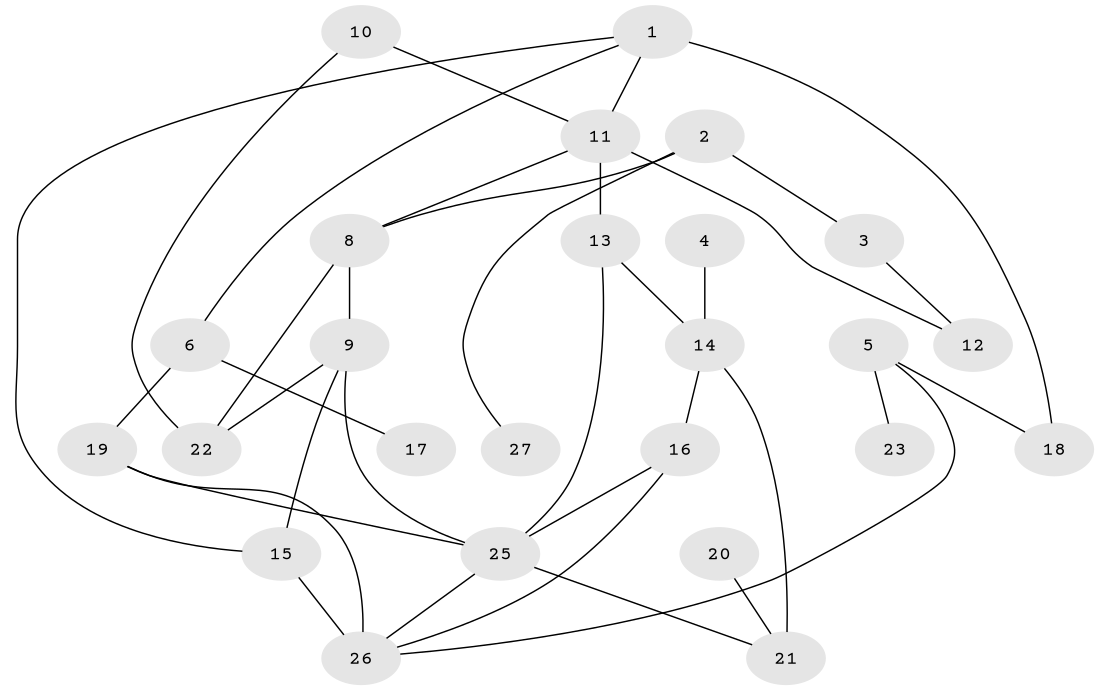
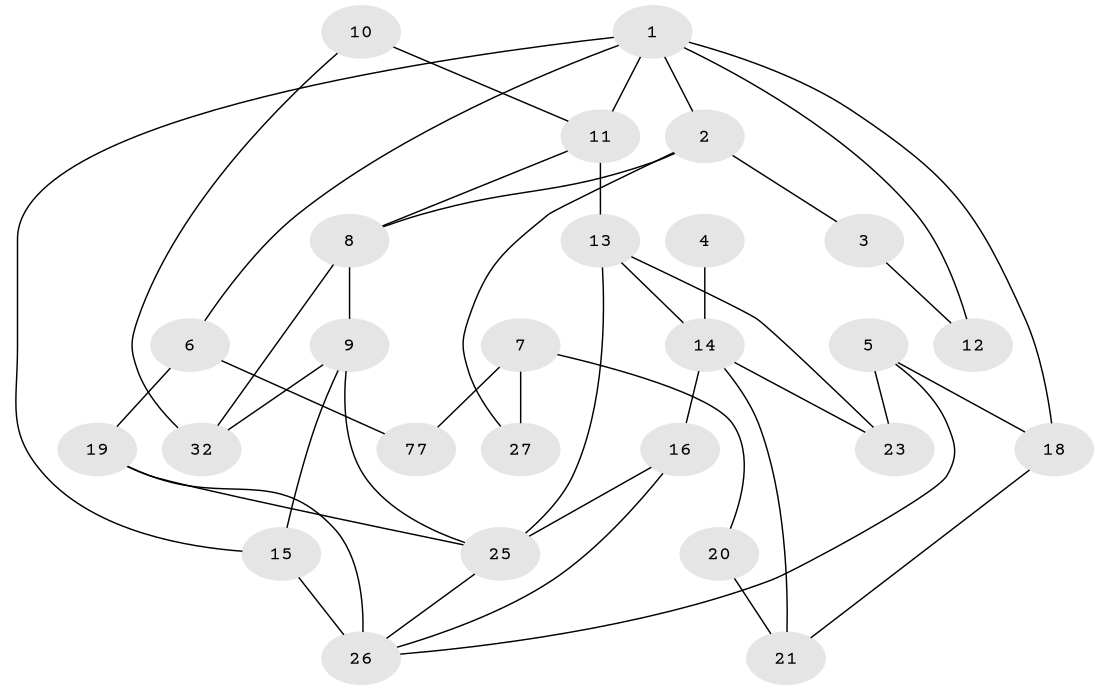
none -> (679, 84)
(786, 242) -> (855, 155)
none -> (764, 325)
none -> (521, 345)
none -> (800, 397)
(202, 450) -> (202, 450)
(416, 450) -> (416, 450)
(643, 606) -> (920, 554)
